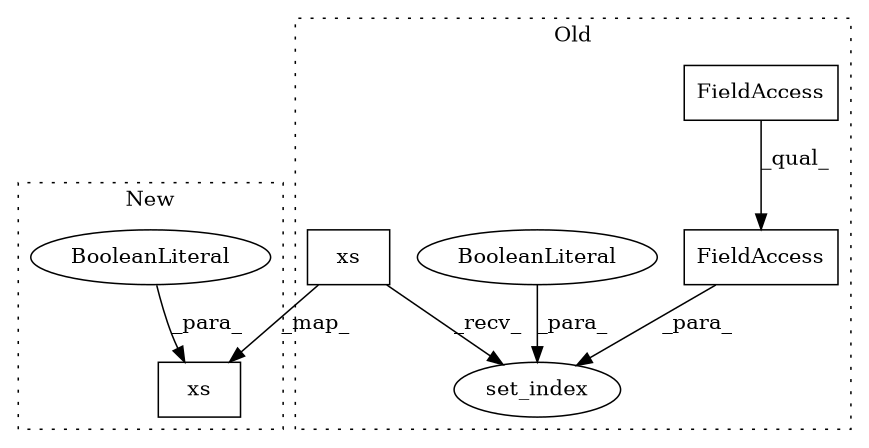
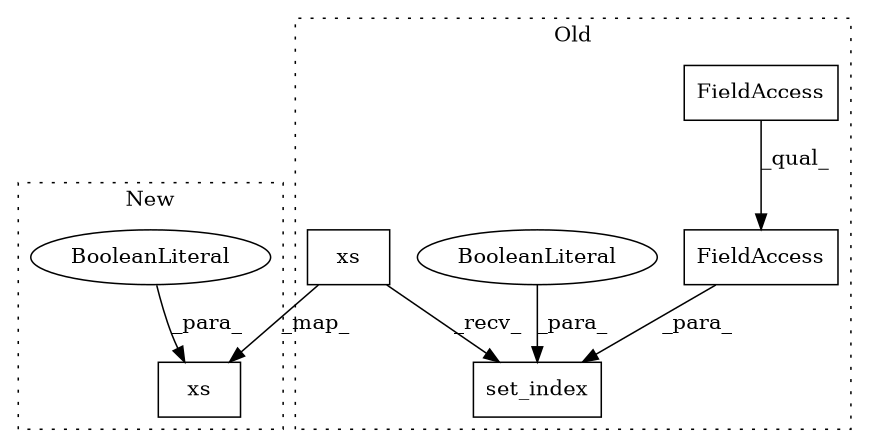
(537, 390) -> (537, 390)
